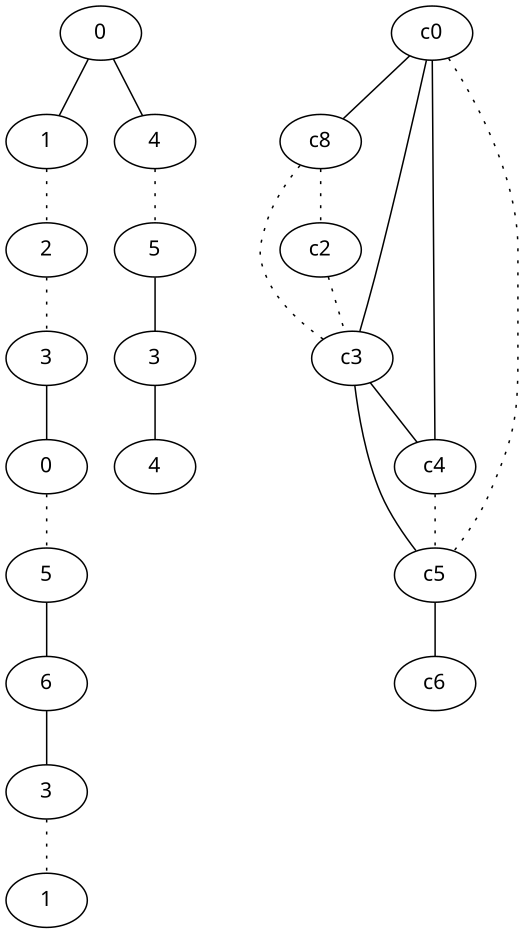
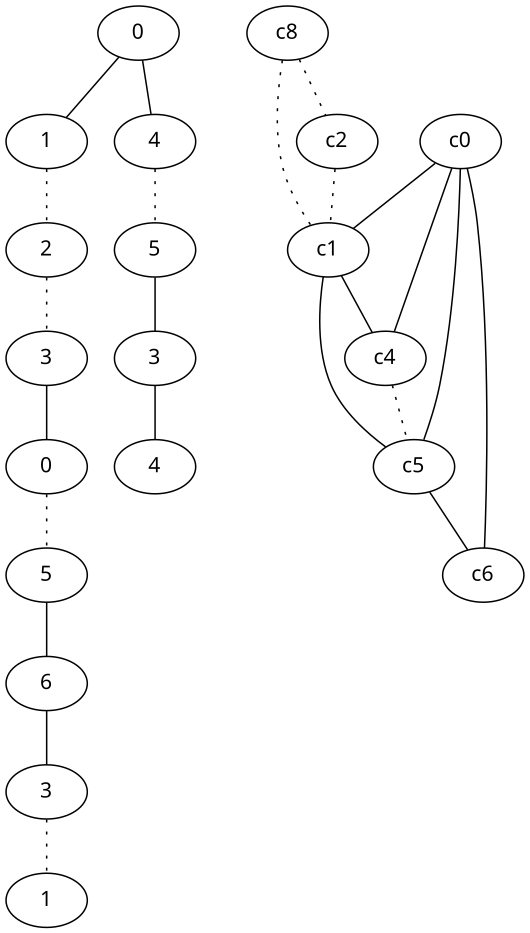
(376, 87) -> (486, 358)
(518, 304) -> (452, 306)
(352, 358) -> (328, 250)
